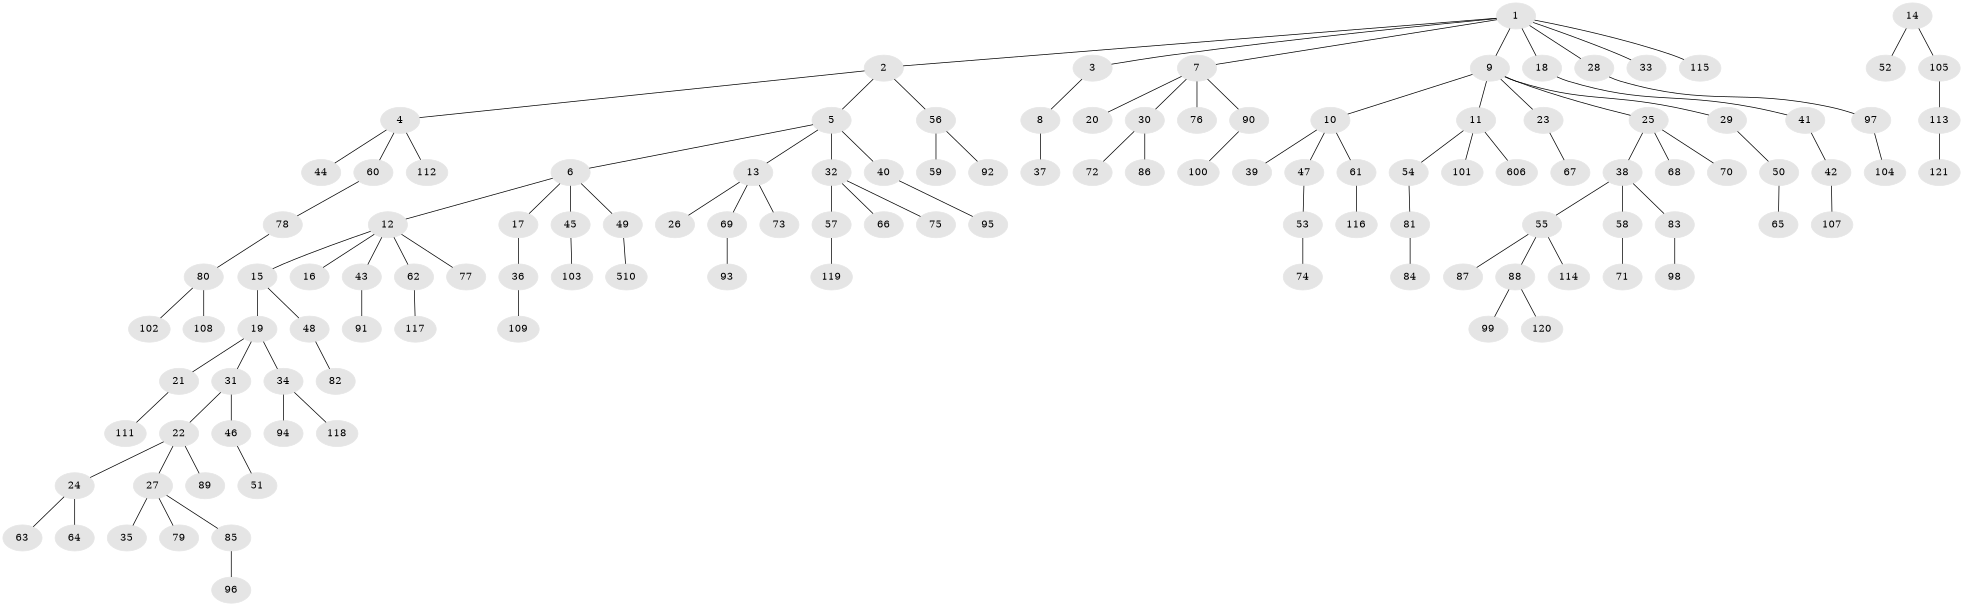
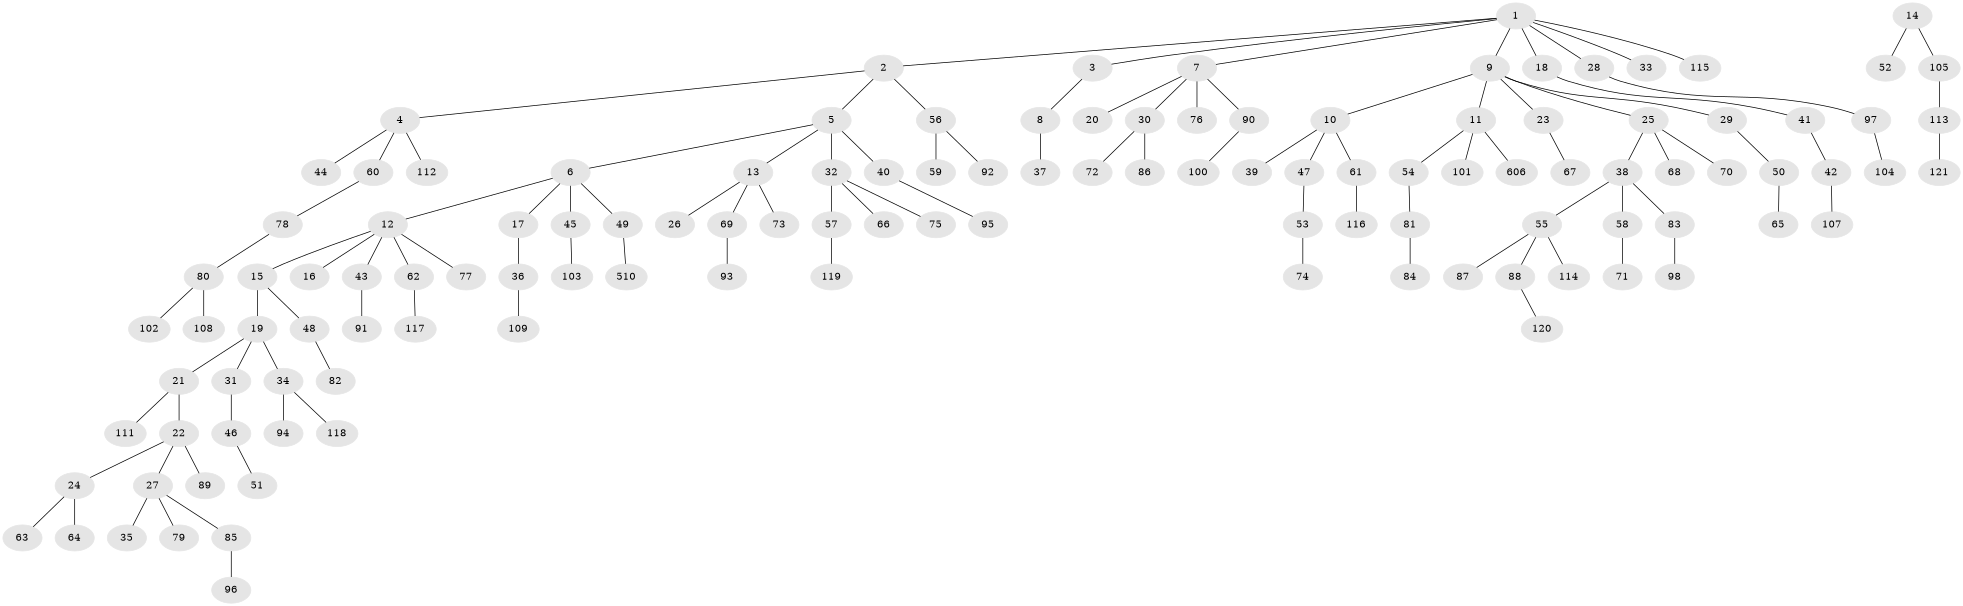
(1488, 329) -> none
(205, 407) -> (179, 408)
